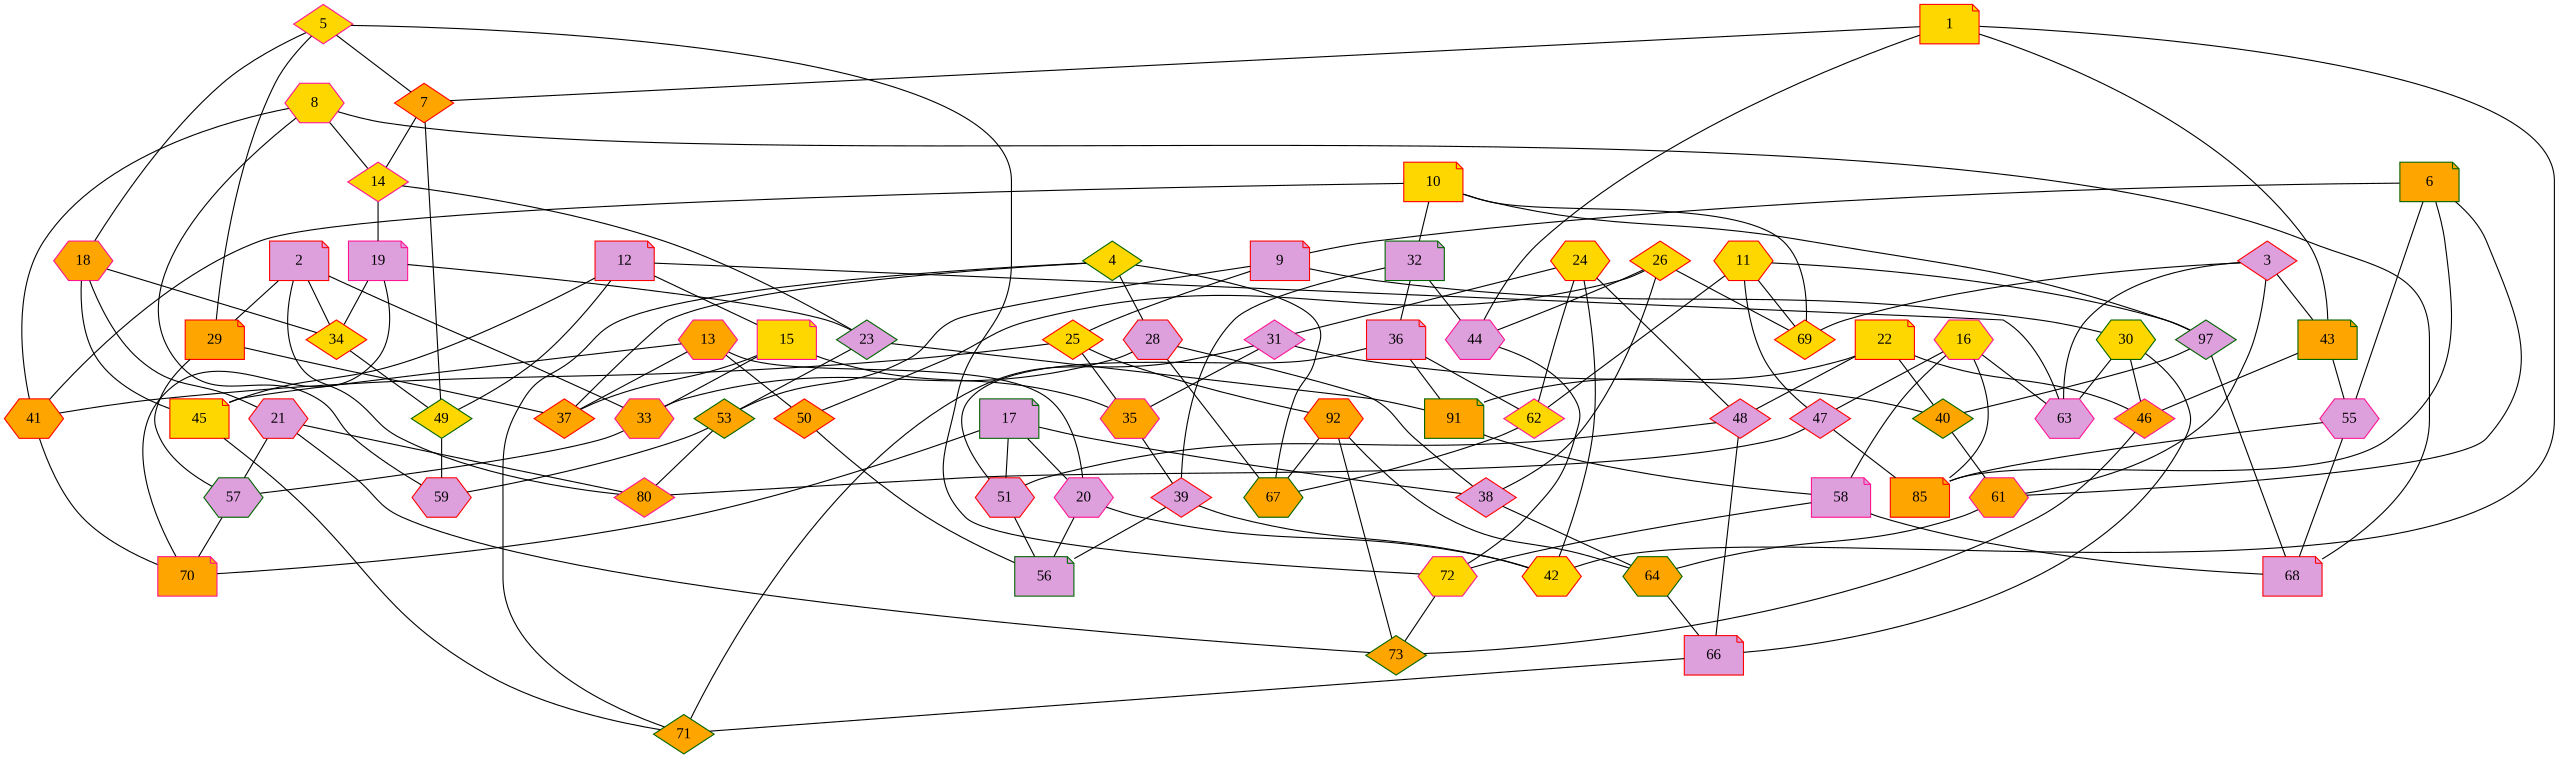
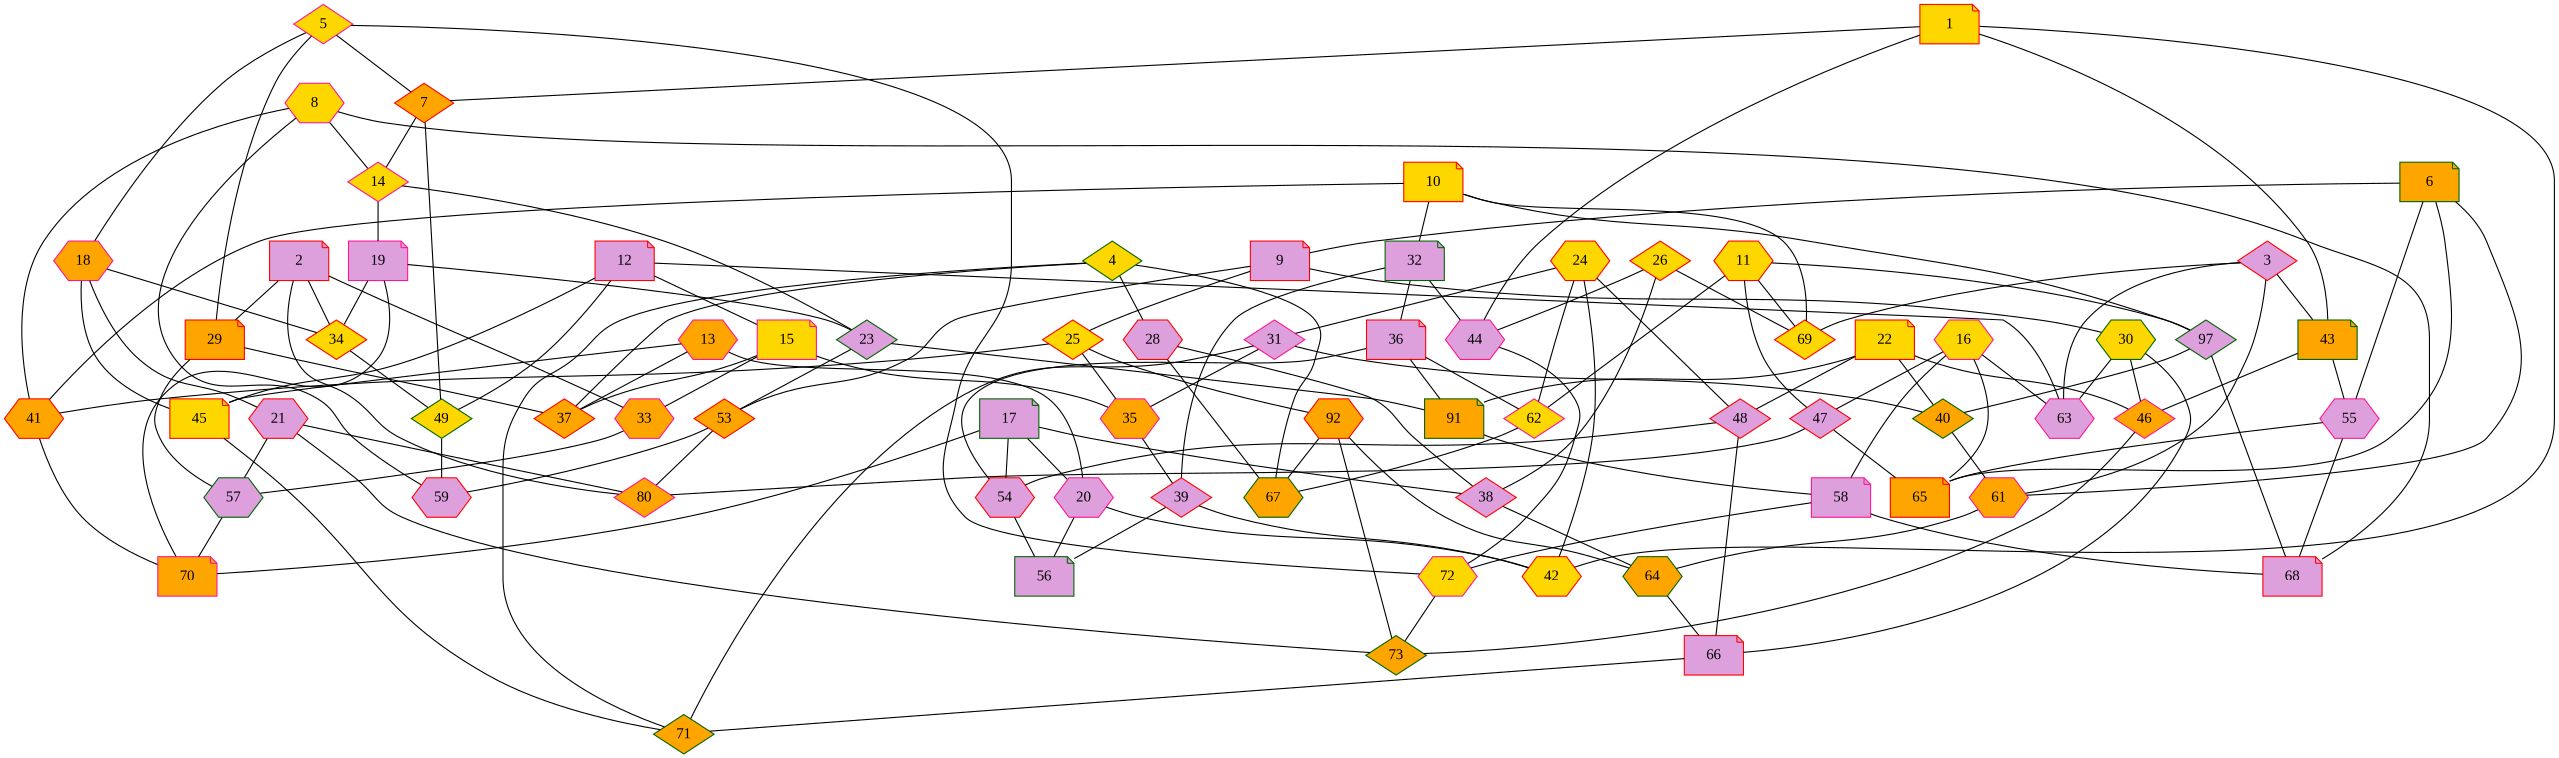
(816, 378) -> none
(724, 419) -> (724, 419)
(804, 419) -> none
(1005, 498) -> (1005, 498)
(1920, 498) -> (1920, 498)
